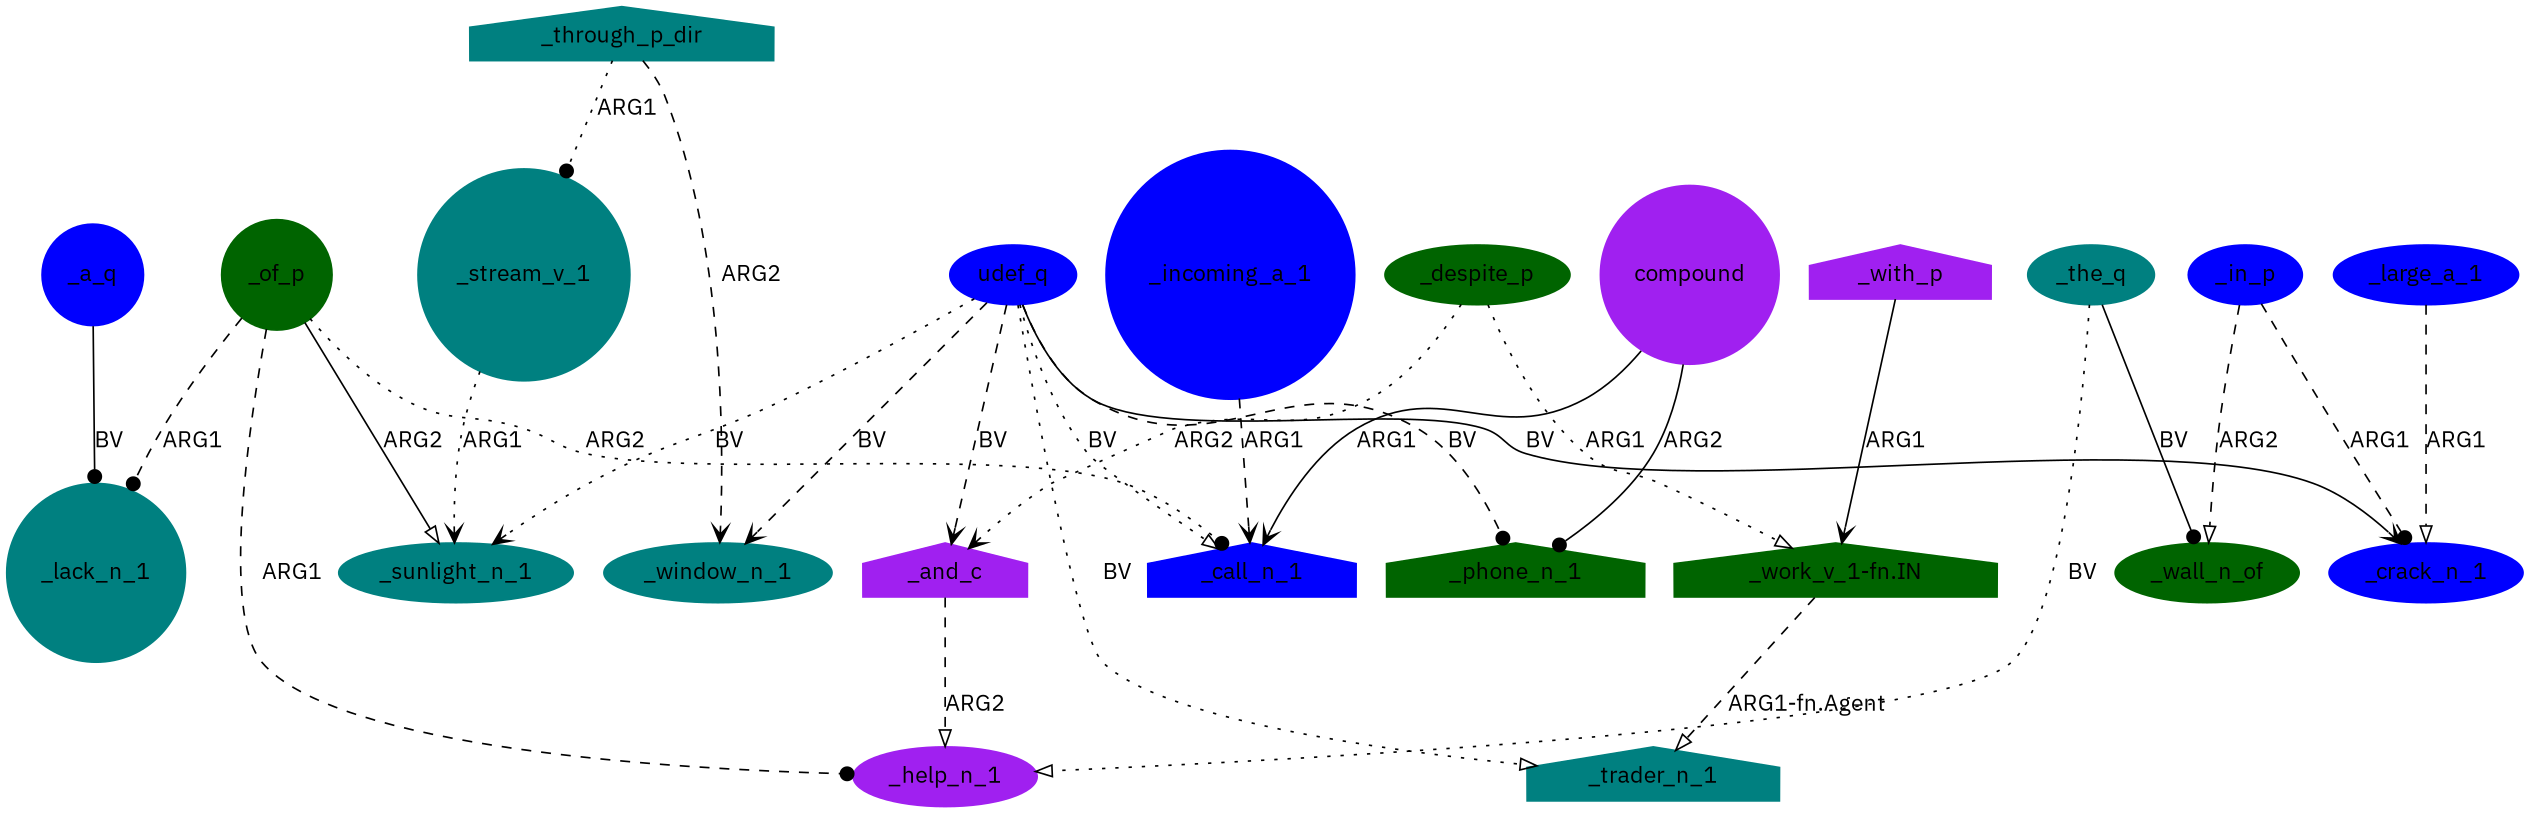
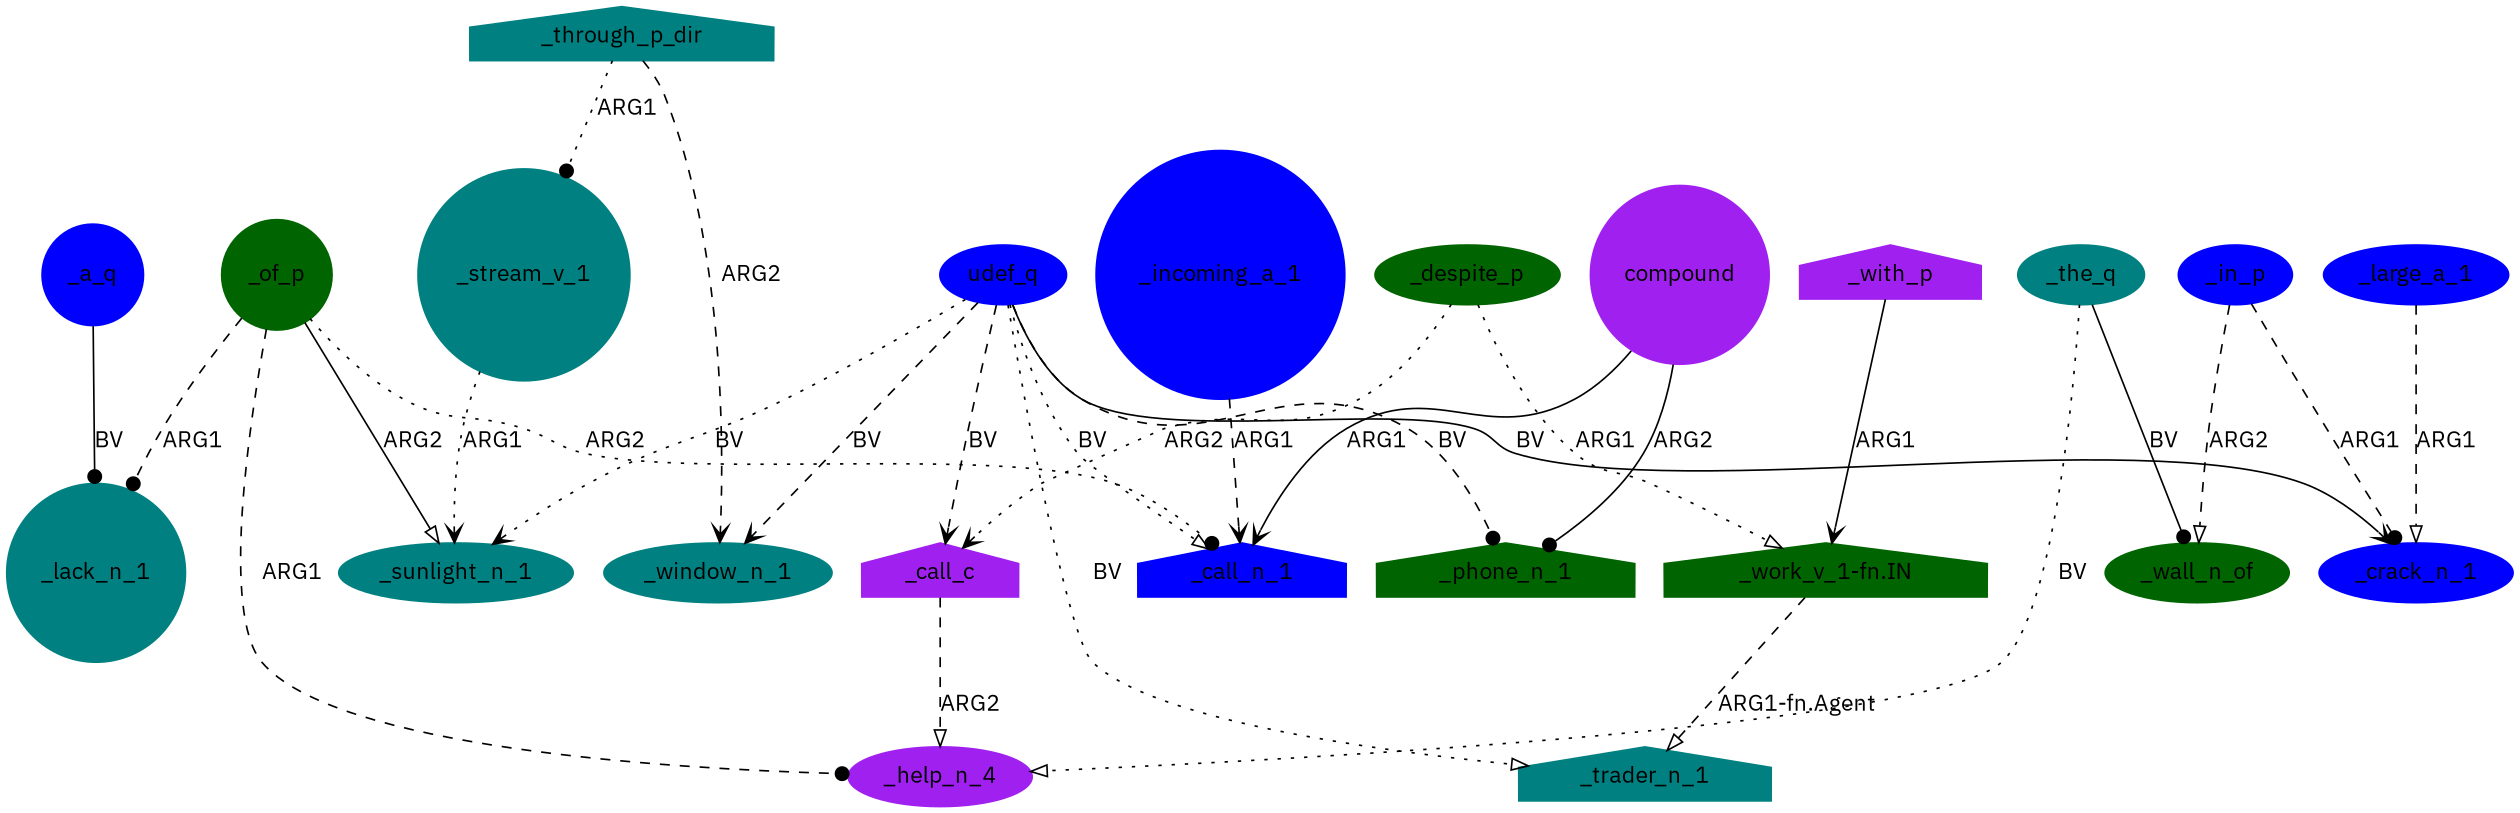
(945, 573) -> (940, 573)
(945, 777) -> (940, 777)
